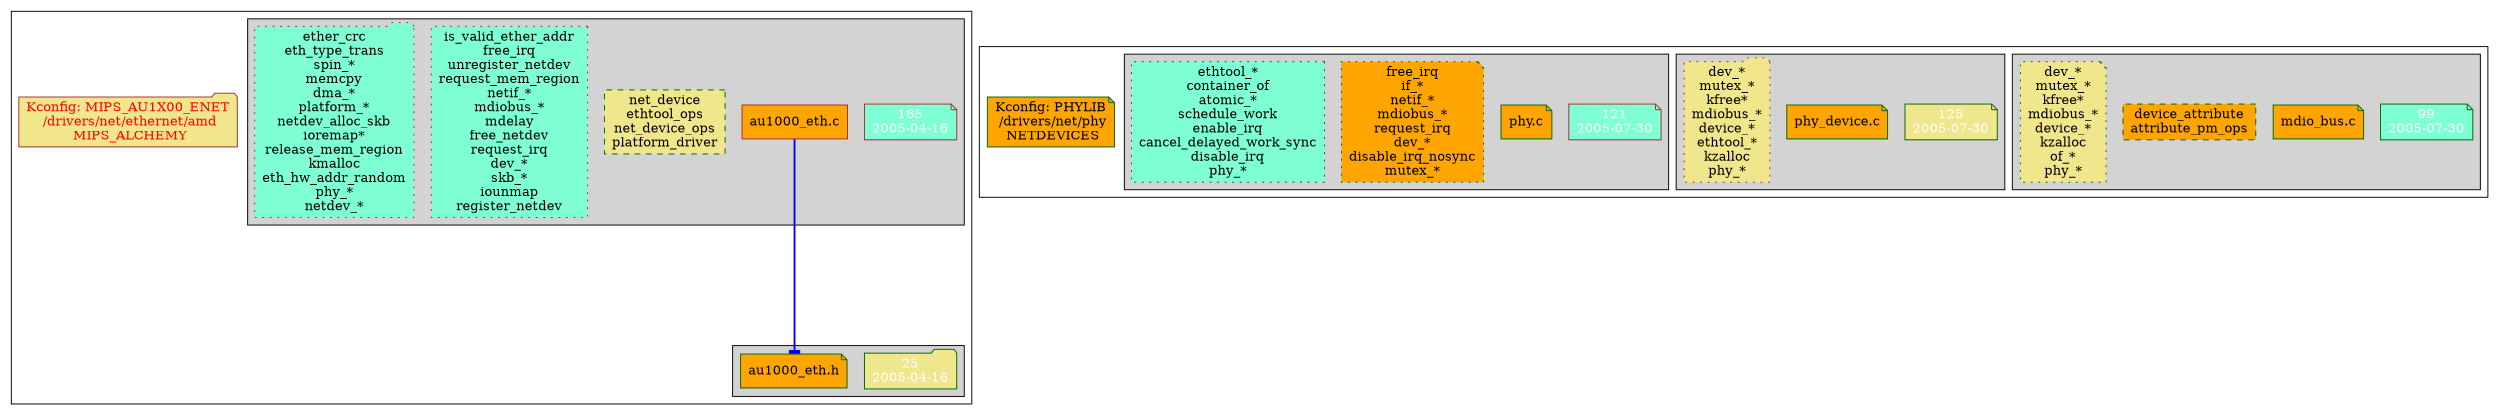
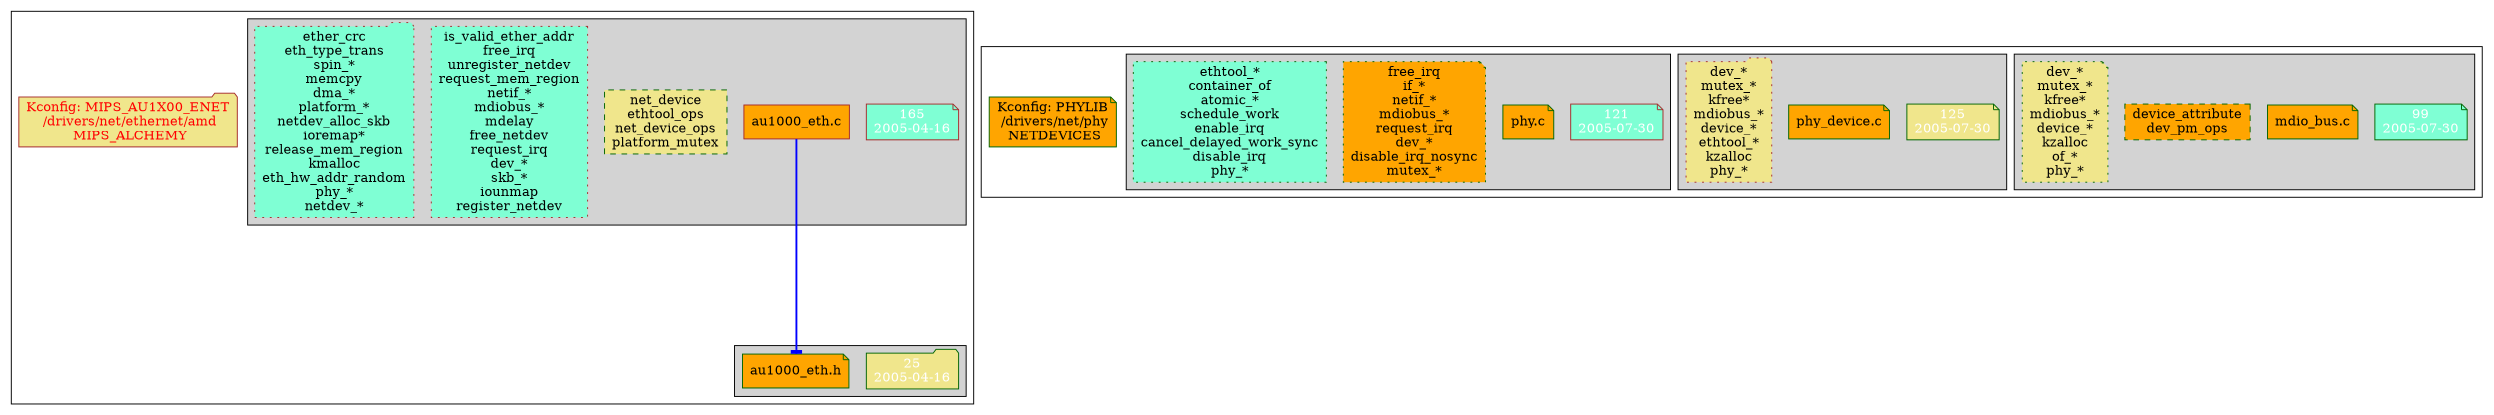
(665, 122) -> (666, 122)
(2189, 122) -> (2187, 122)
